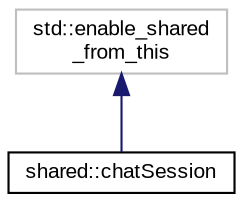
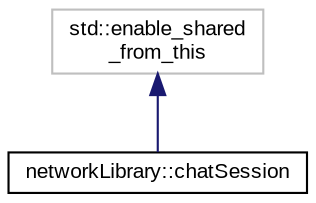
(122, 173) -> (158, 173)
